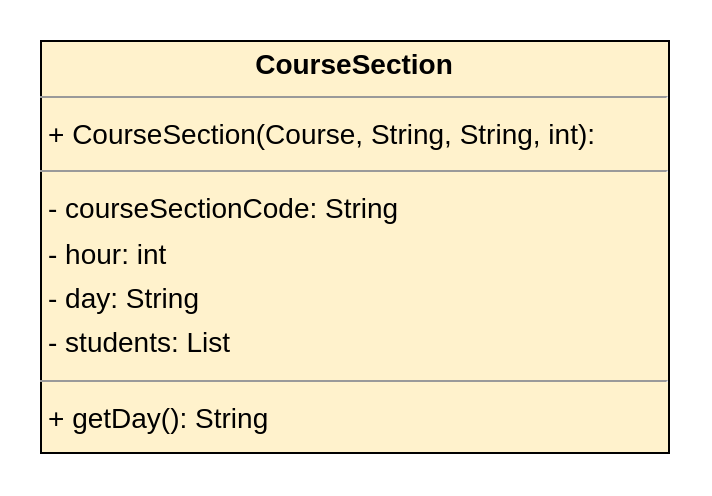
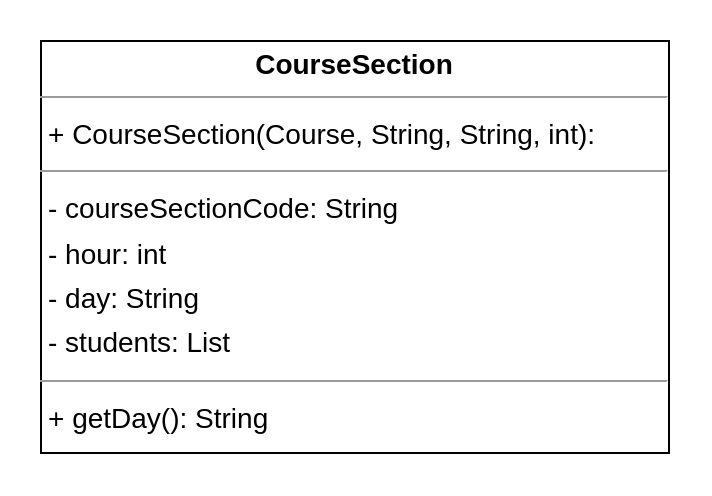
(355, 247) -> (355, 247)
